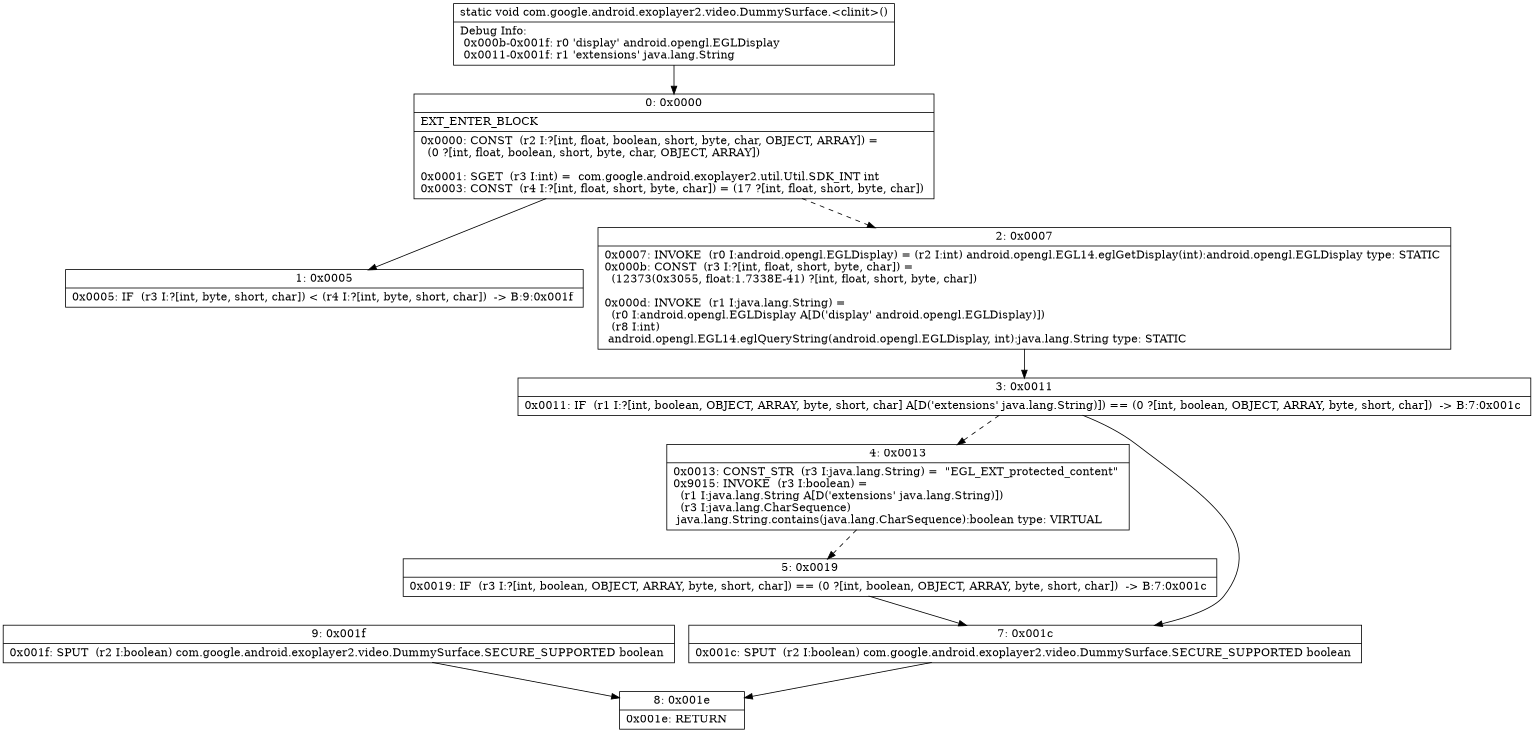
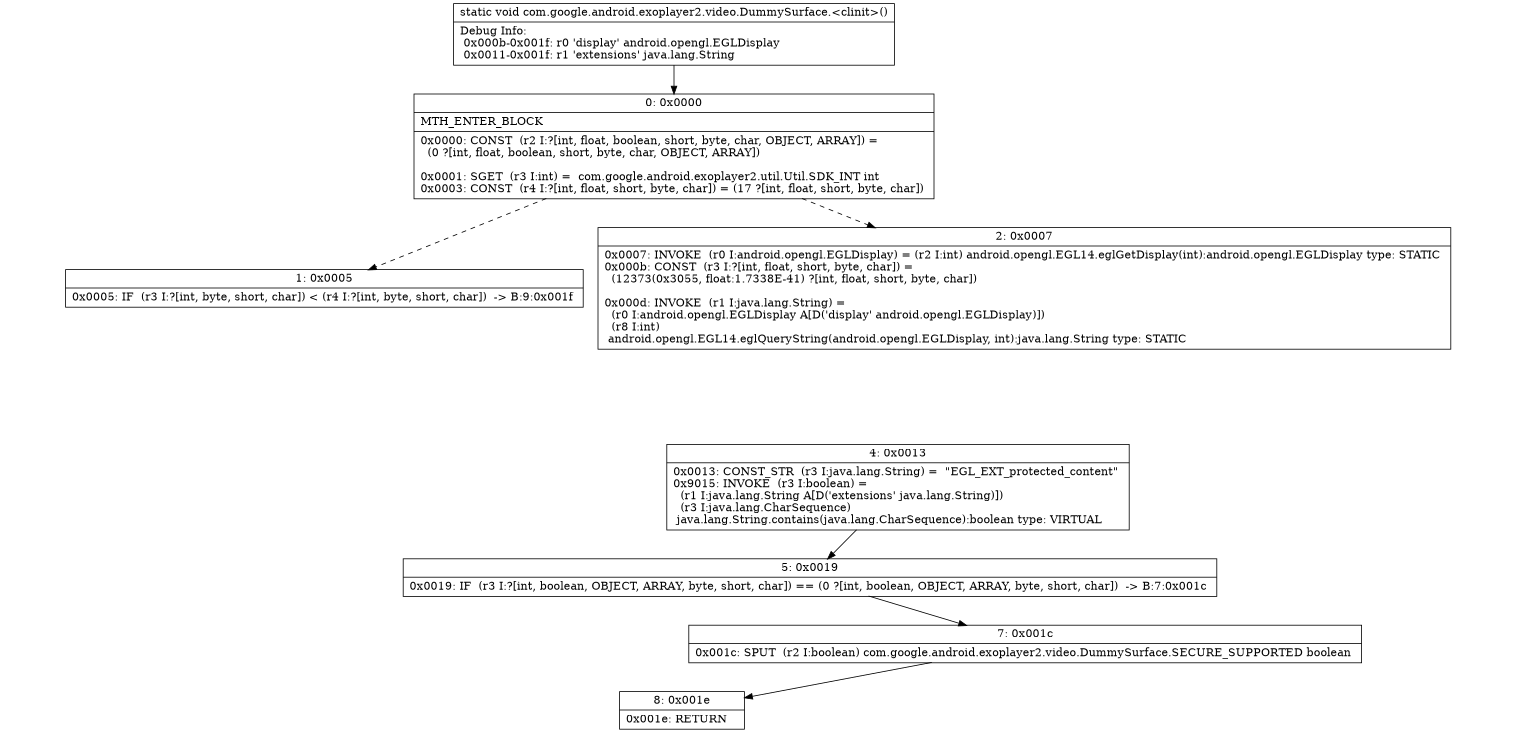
(480, 122) -> (482, 122)
(461, 233) -> (461, 233)
(1024, 397) -> none
(845, 542) -> (845, 542)
(339, 644) -> none
